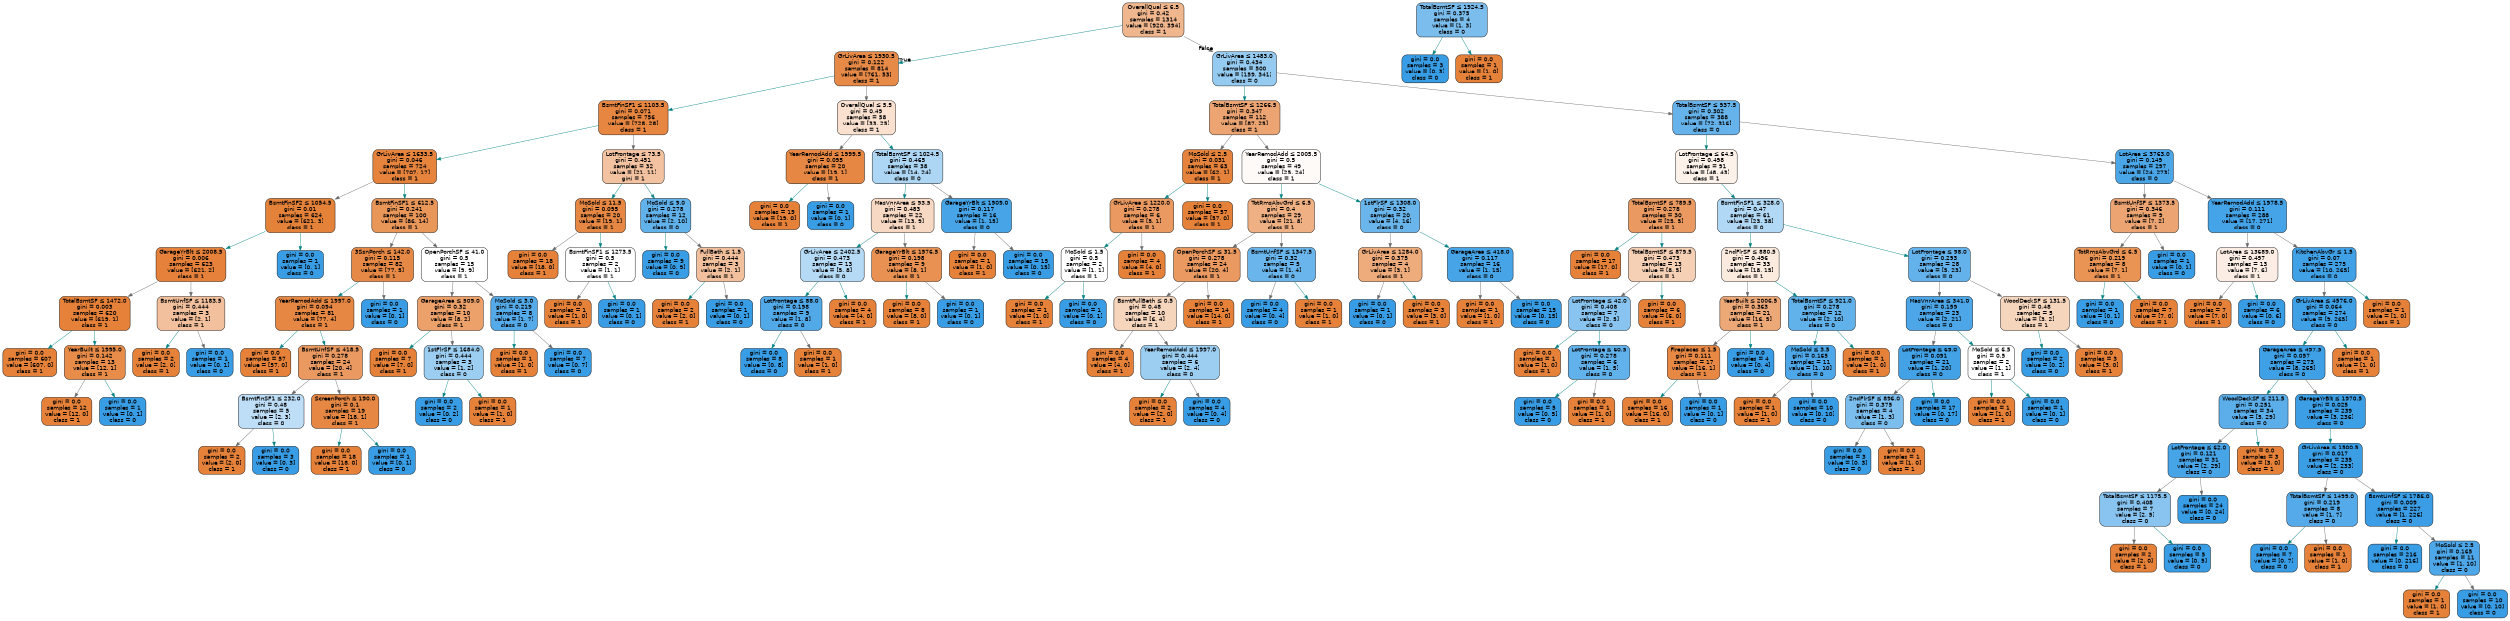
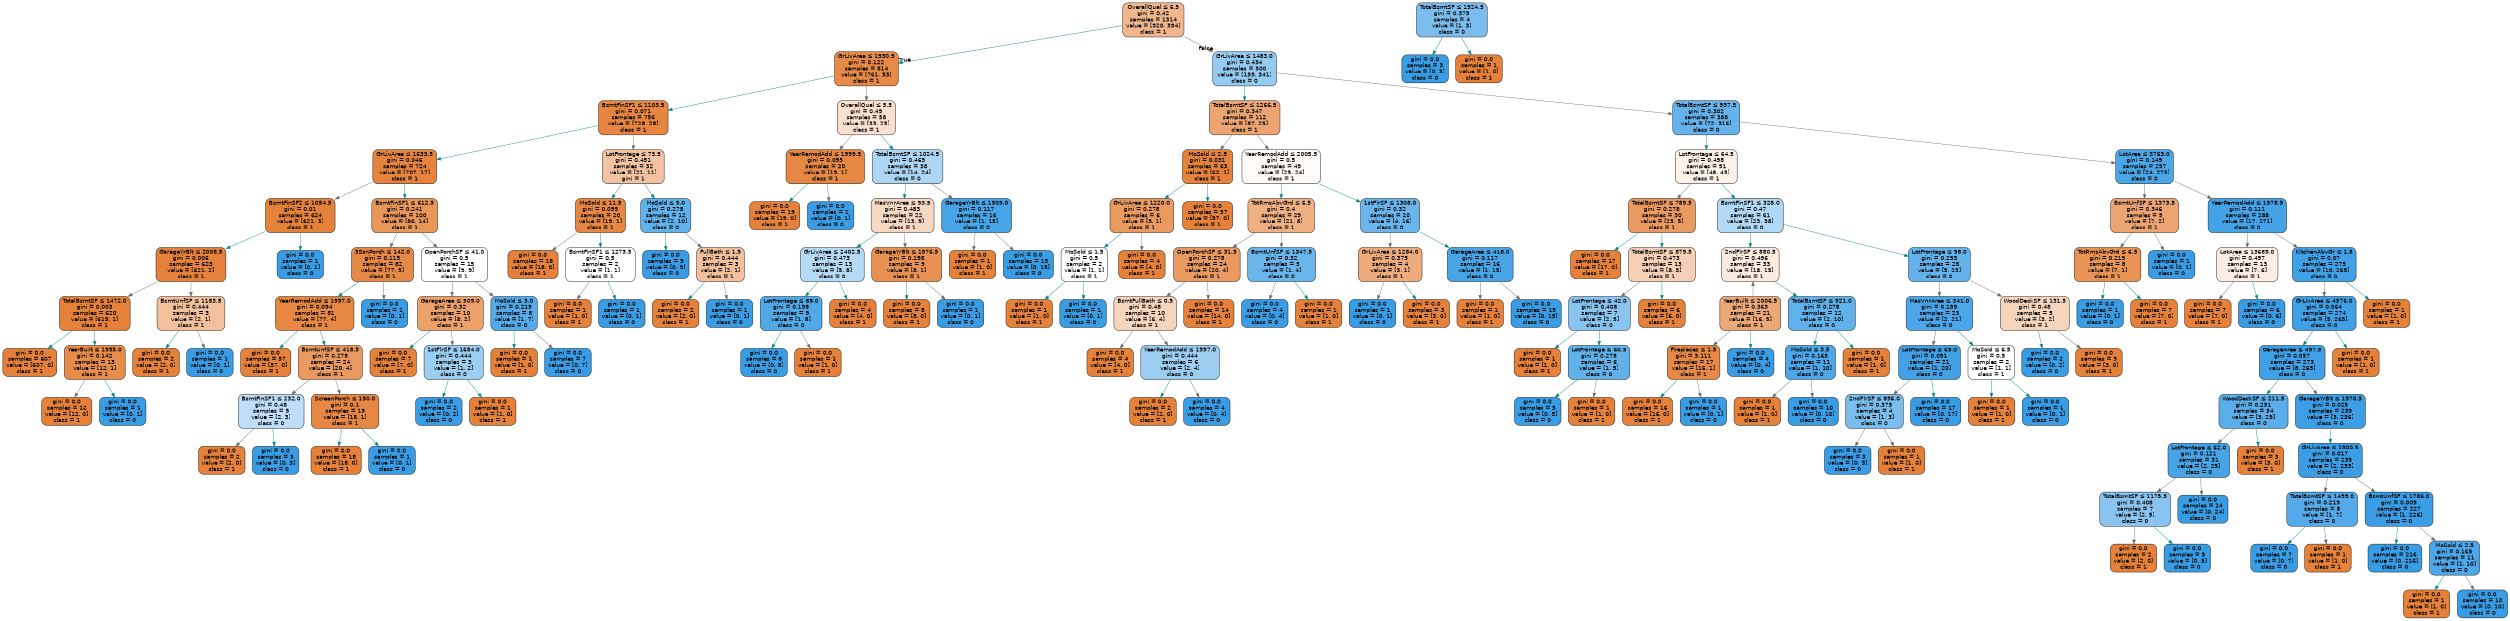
none -> (1686, 190)
(1748, 287) -> (1753, 291)
(1694, 356) -> (1694, 356)
